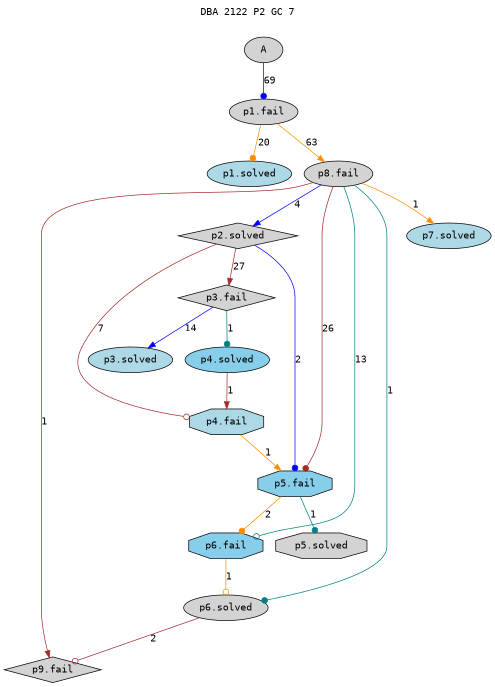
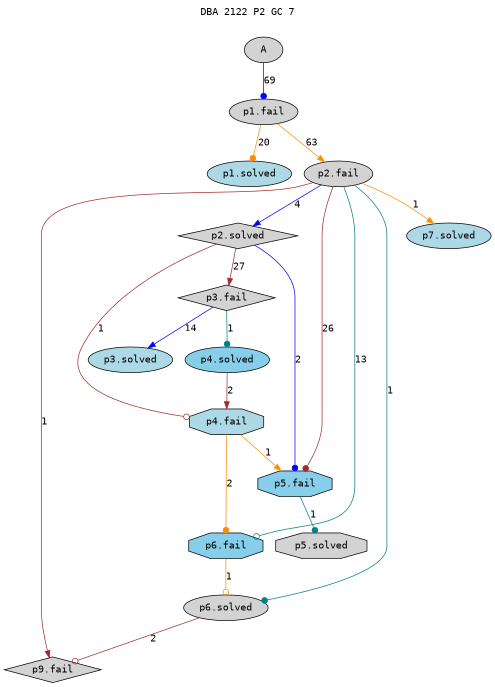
(338, 174) -> (338, 174)
(101, 329) -> (101, 329)
(231, 391) -> (231, 391)
(263, 513) -> (226, 481)
